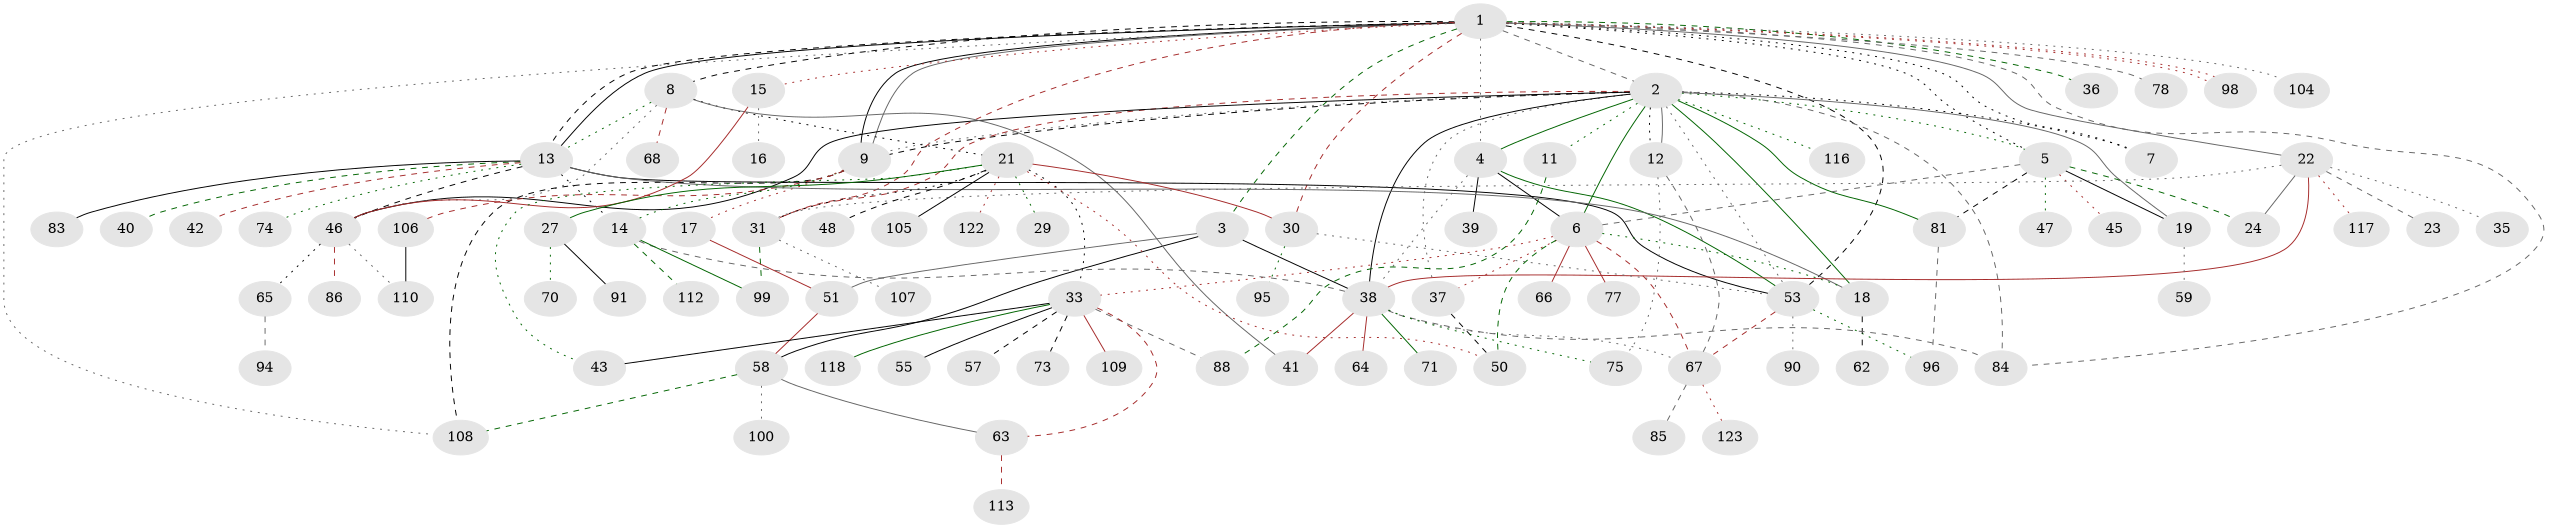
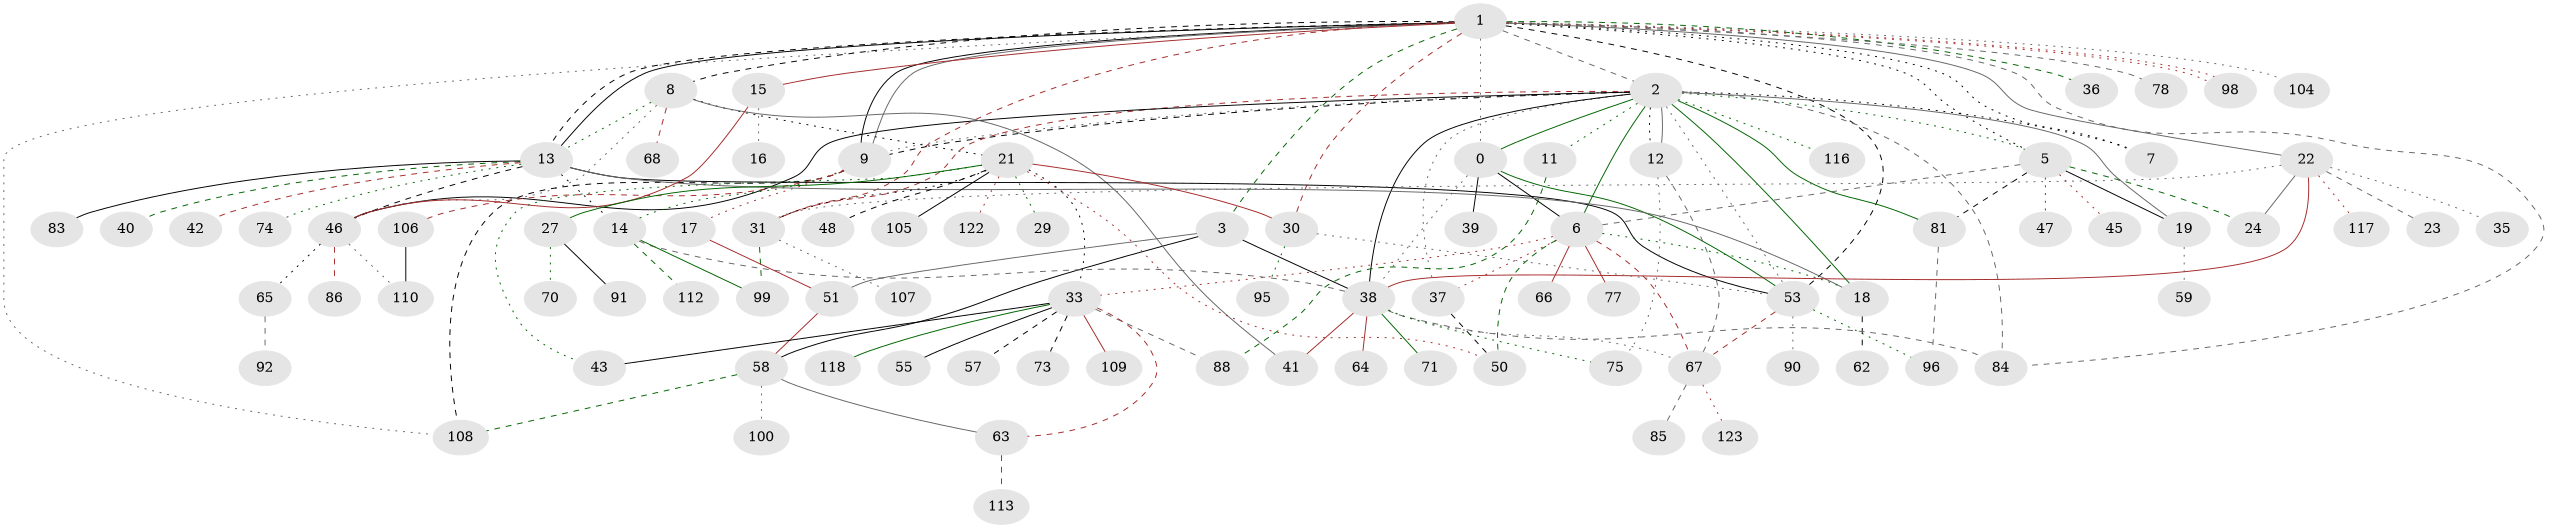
(1118, 45) -> (1118, 45)
(1481, 160) -> (1481, 160)
(265, 368) -> (265, 368)
